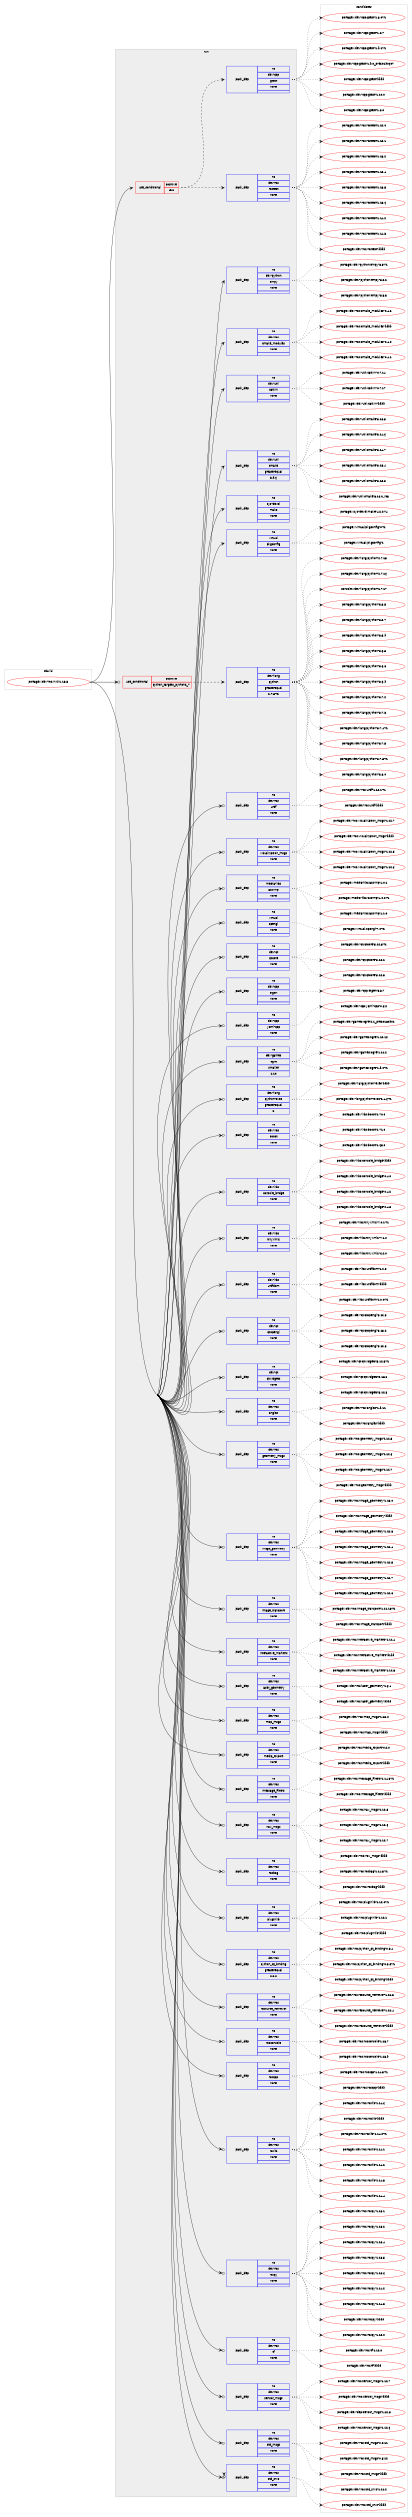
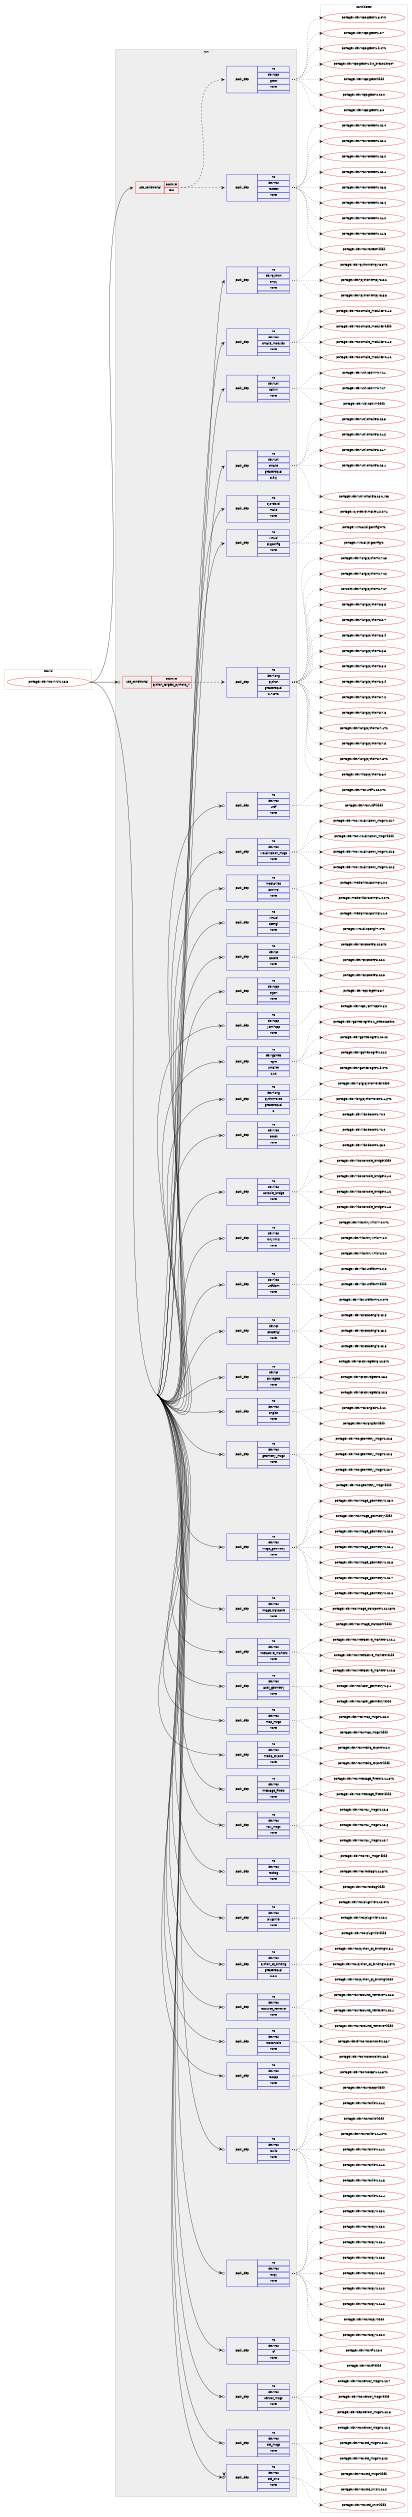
(364, 481) -> none
(364, 775) -> (364, 775)
(364, 2042) -> (364, 2042)
